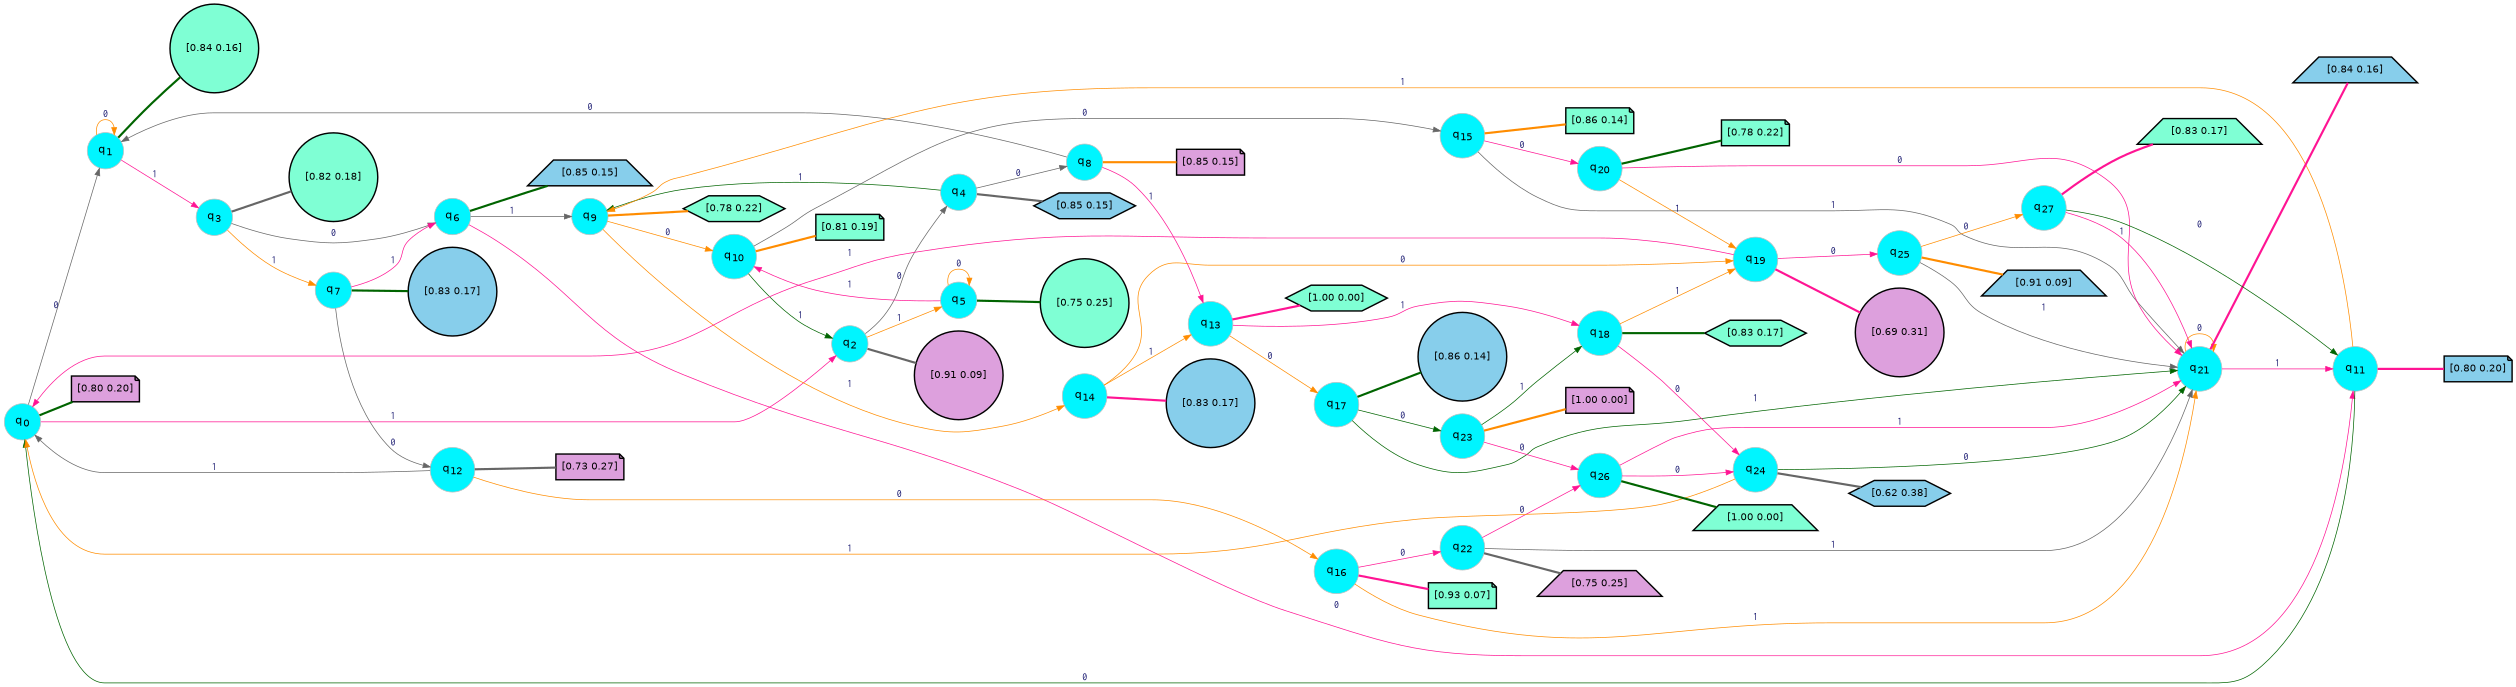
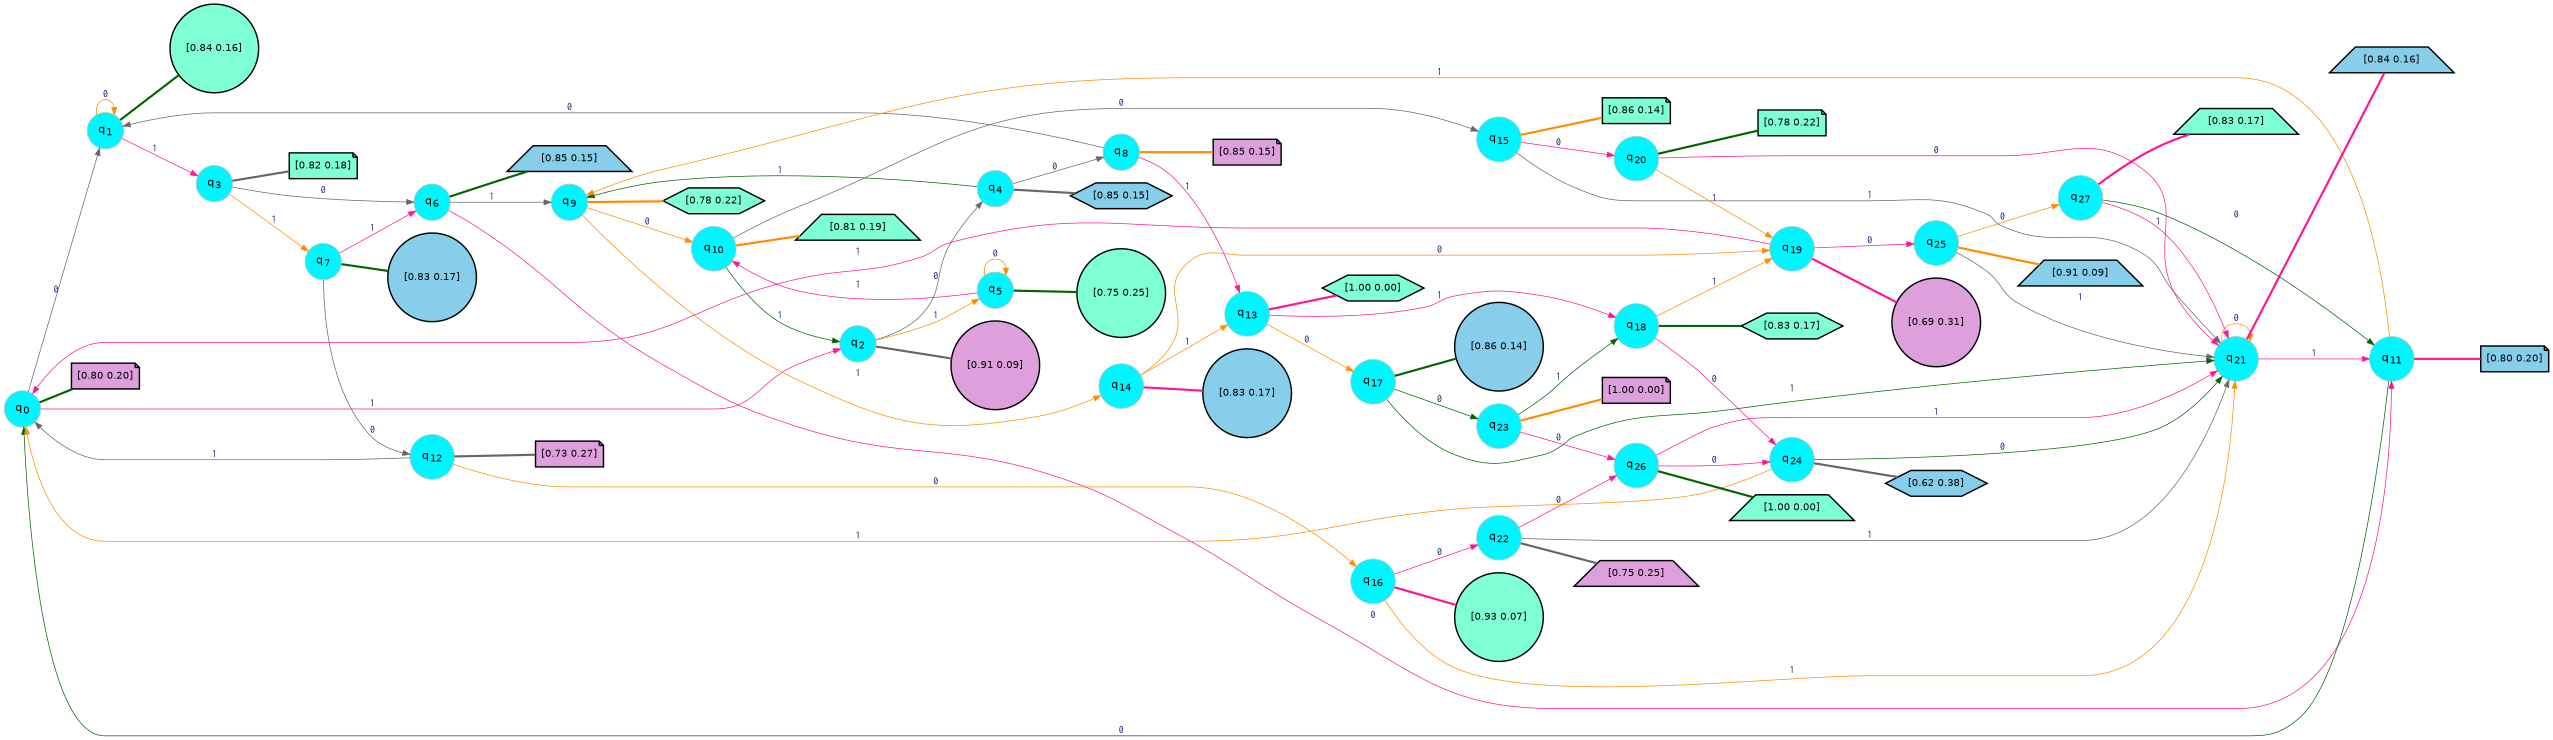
(333, 177) -> (323, 166)
(850, 227) -> (858, 227)
(1462, 596) -> (1499, 617)
